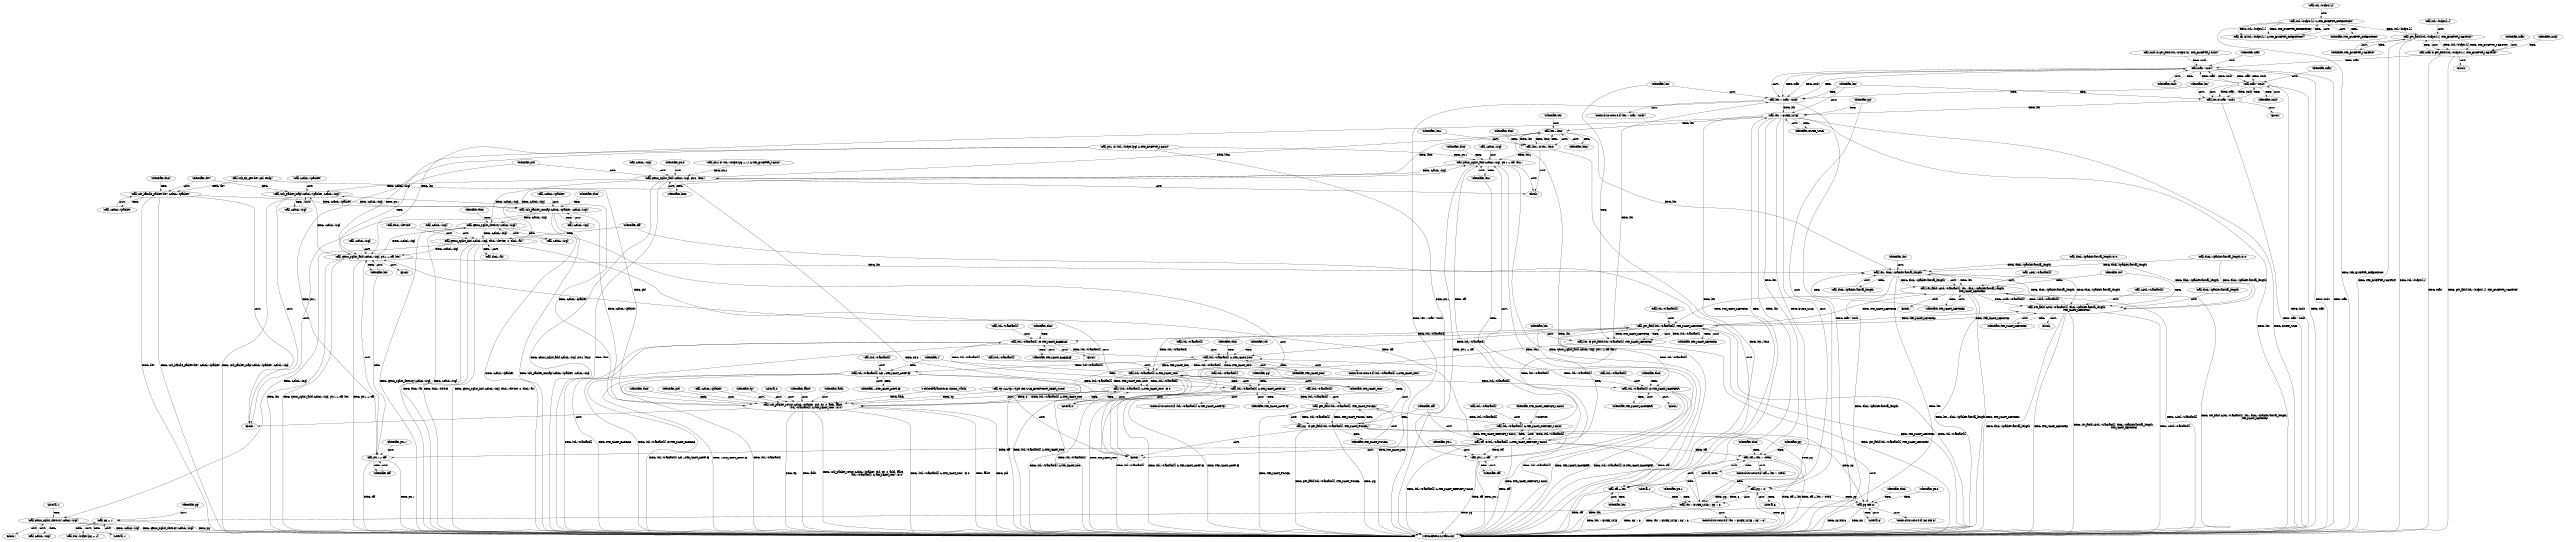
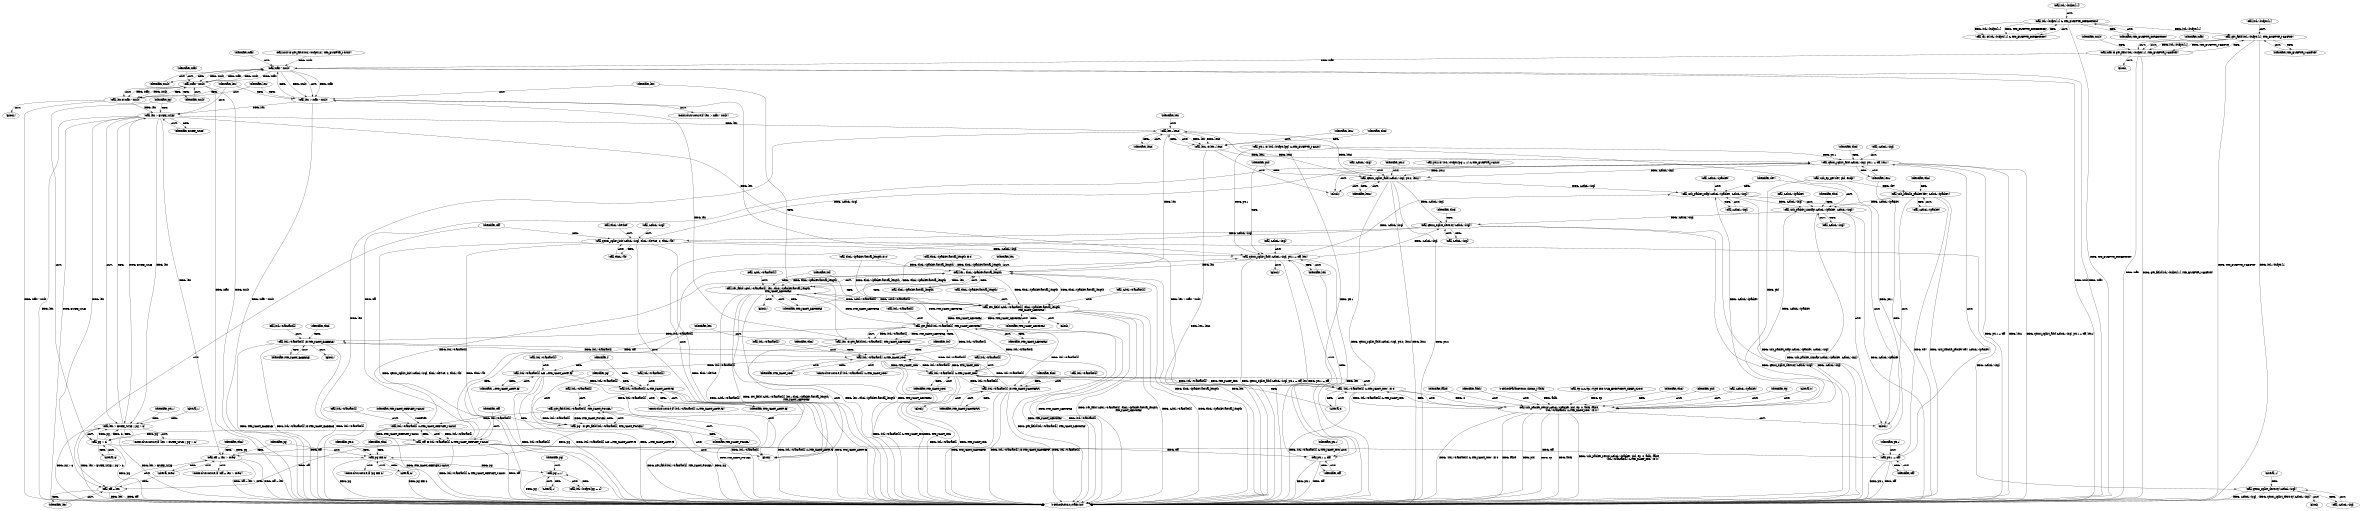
(182, 186) -> (1824, 186)
(1578, 363) -> (611, 320)
(1734, 482) -> (122, 437)
